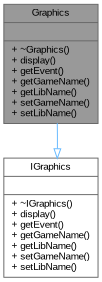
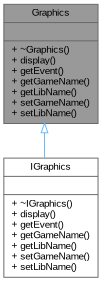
(57, 136) -> (44, 146)
